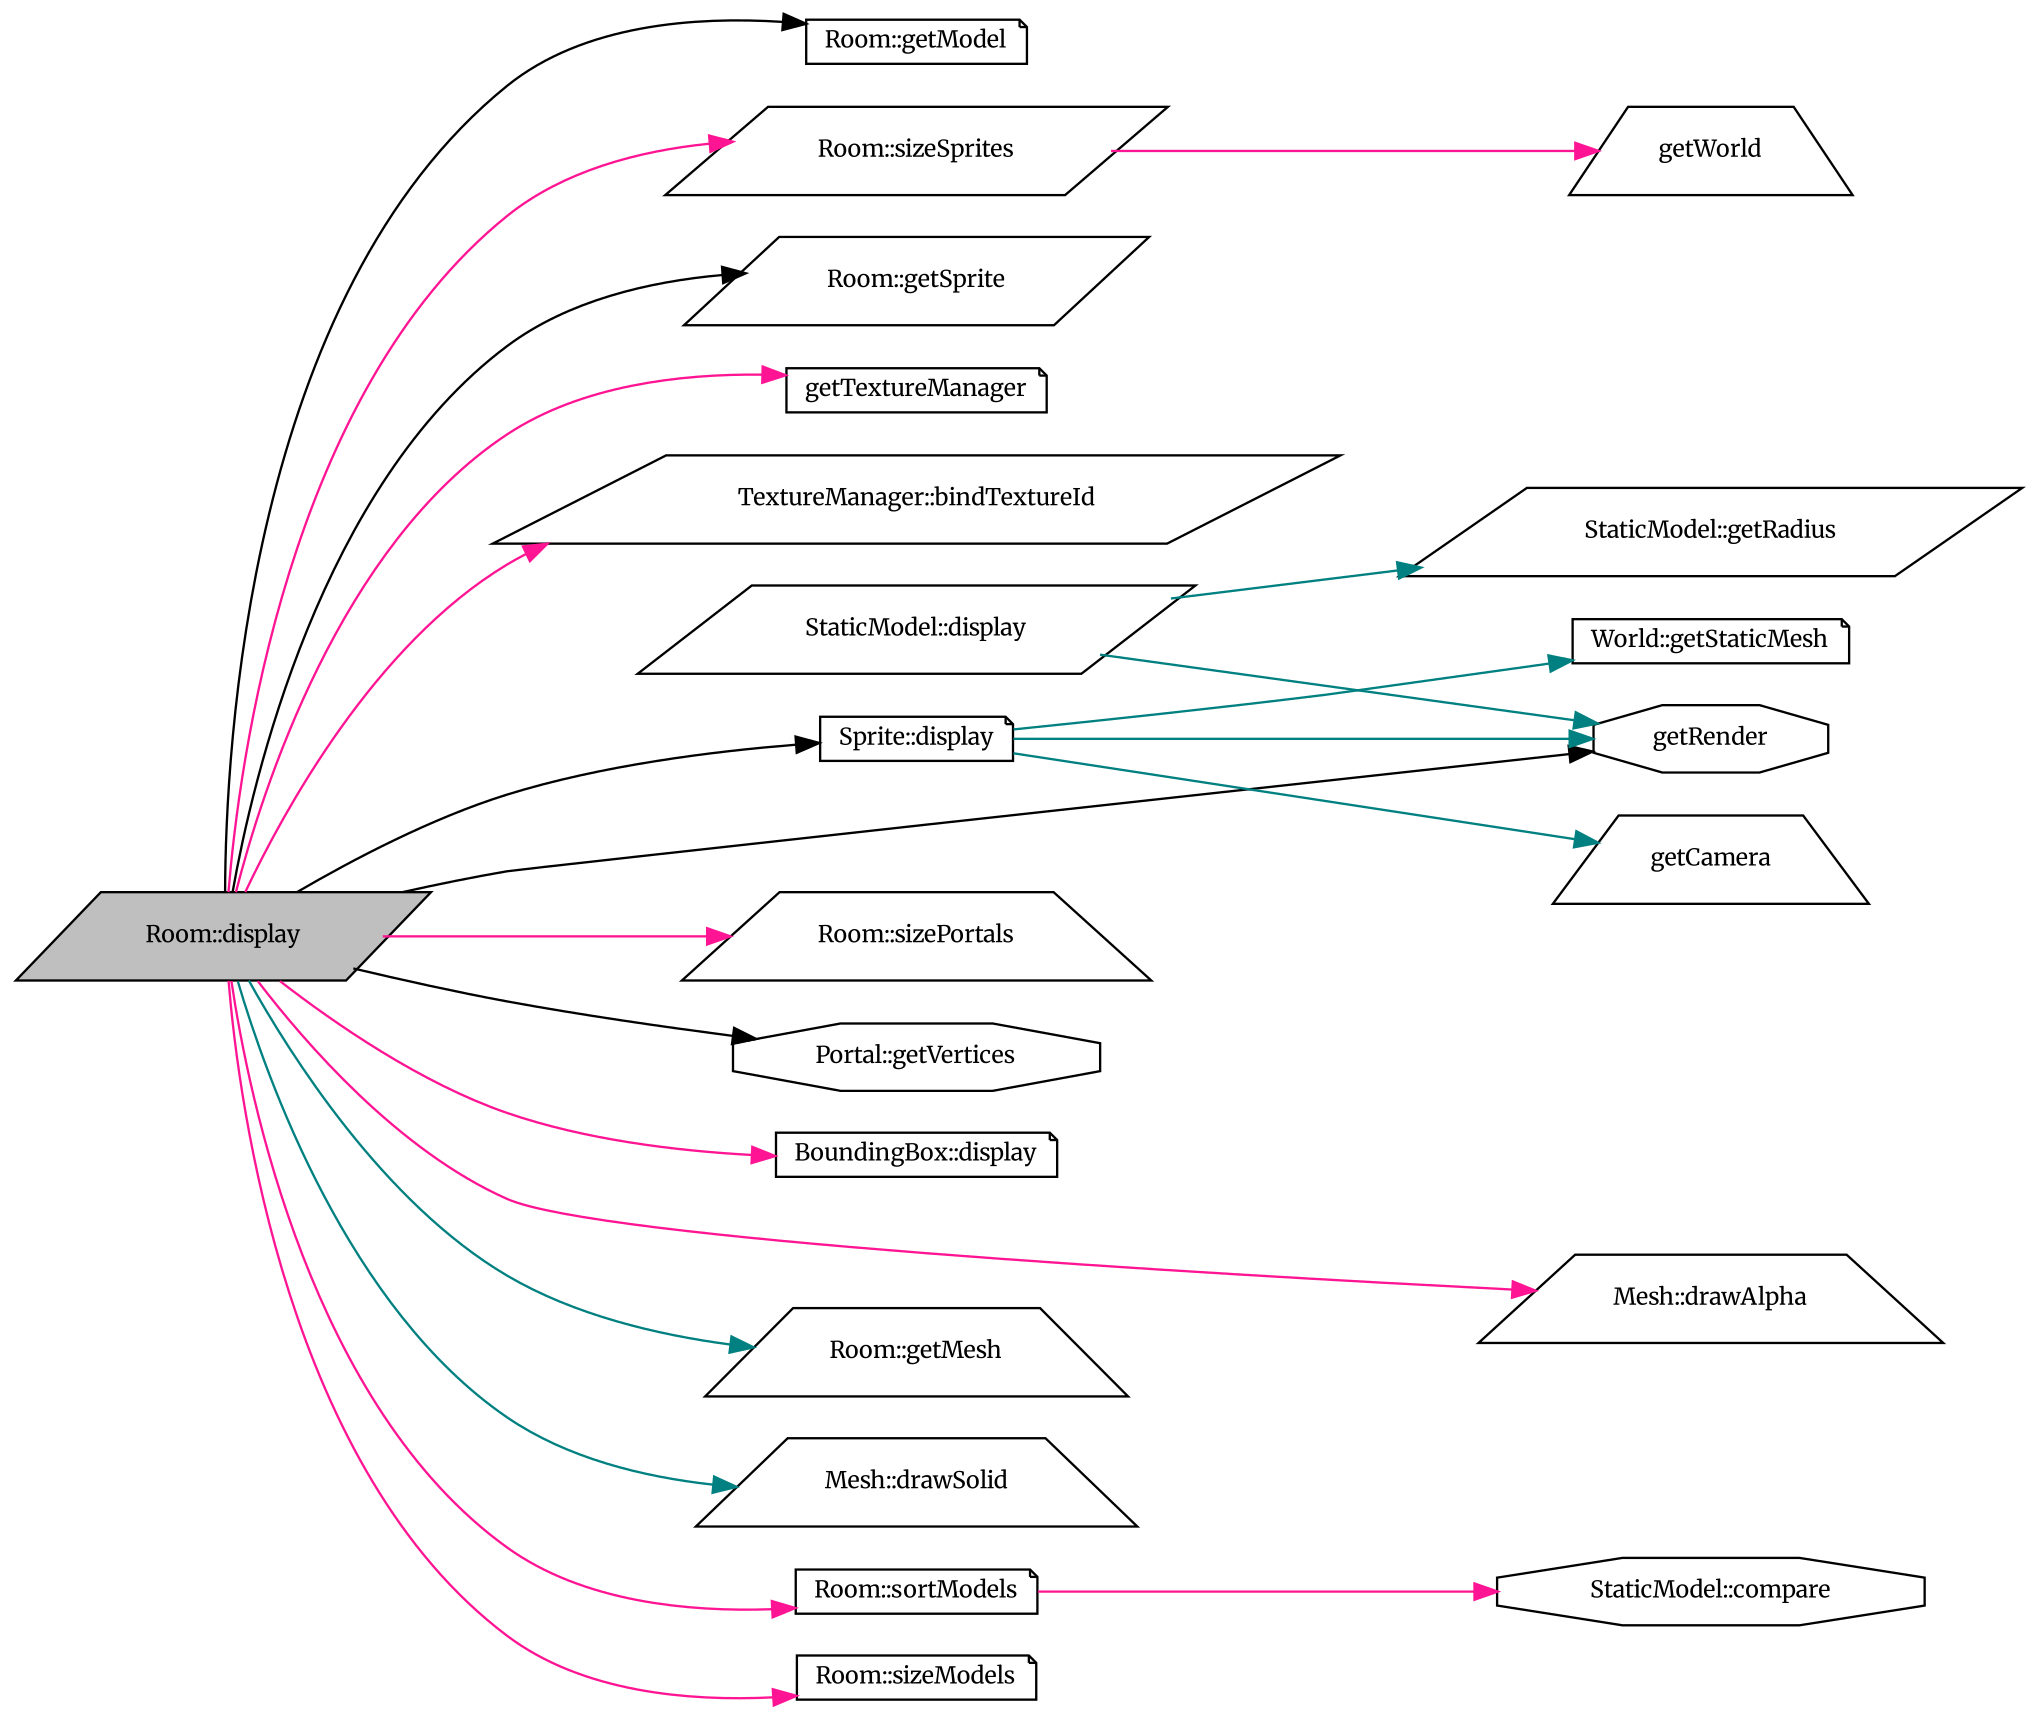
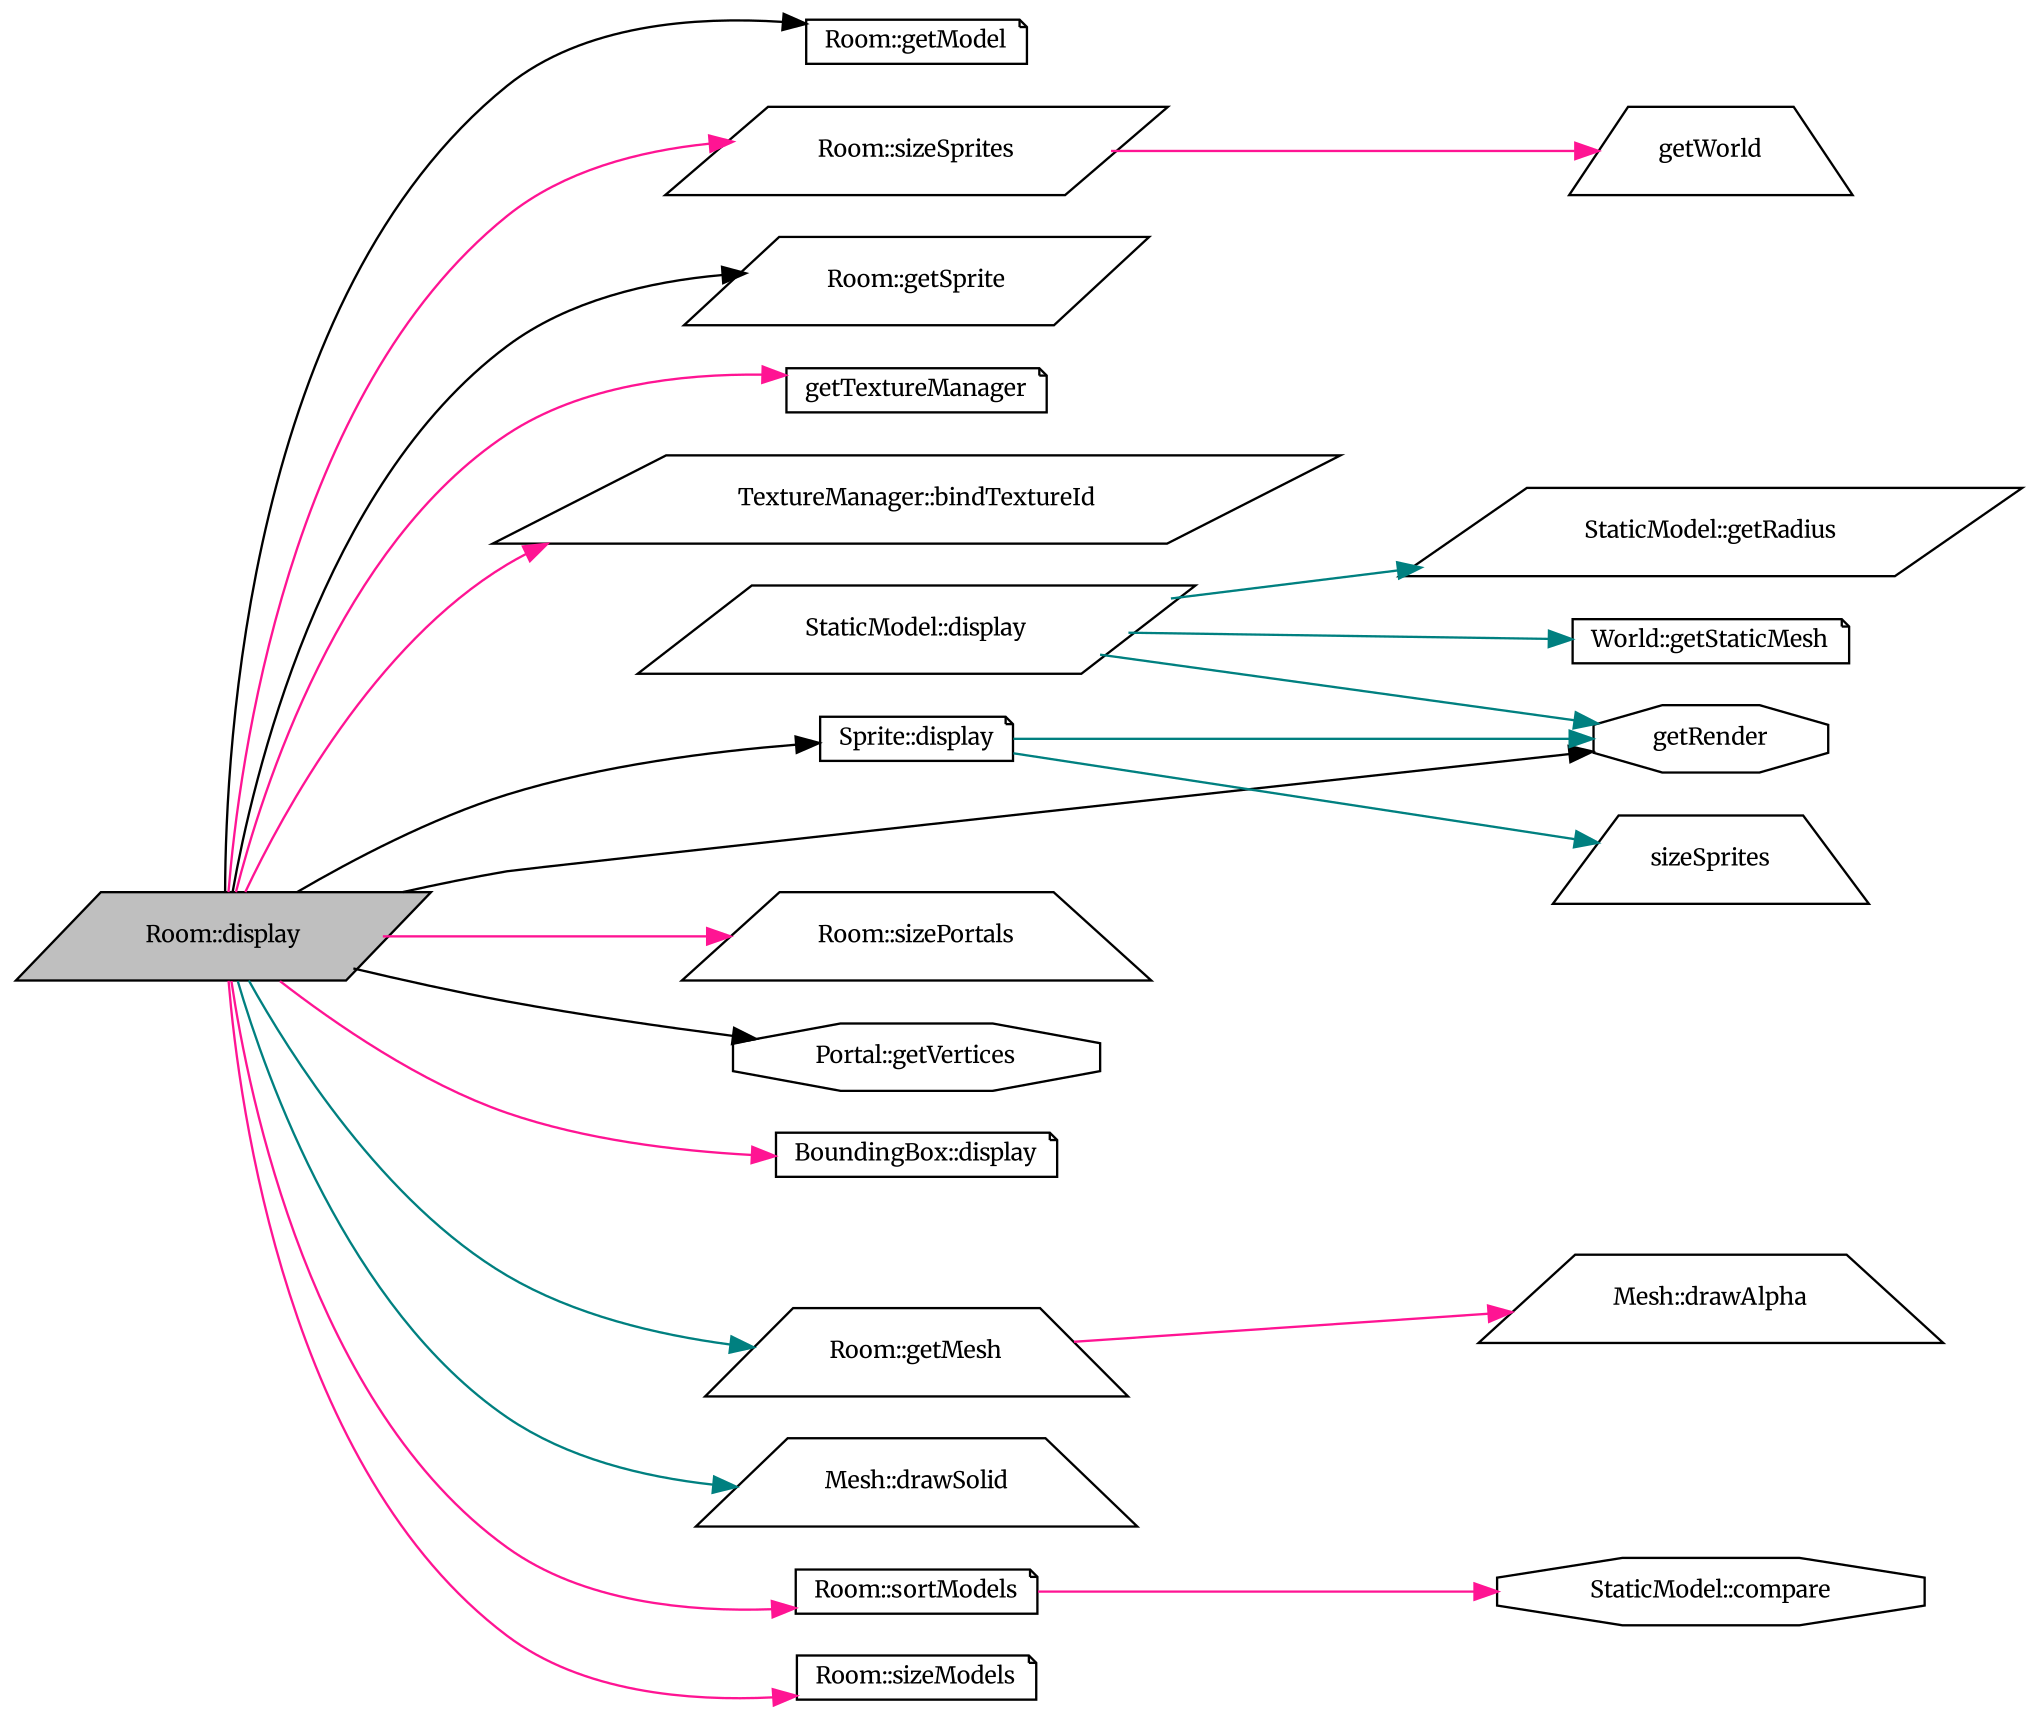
(1282, 700) -> (1338, 636)
(1711, 860) -> (1711, 860)
(841, 1246) -> (1281, 1328)
